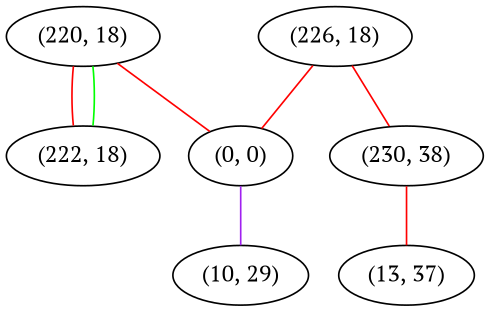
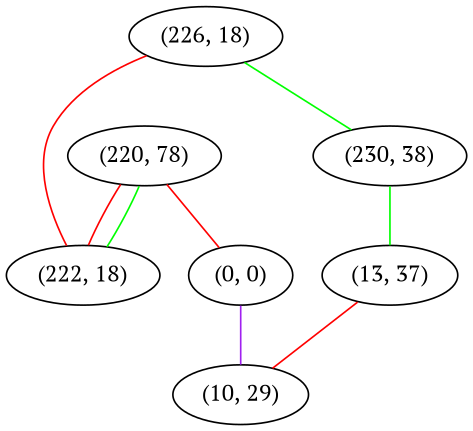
(83, 36) -> (145, 156)
(371, 96) -> (298, 96)
(287, 97) -> (52, 129)
(407, 216) -> (390, 216)
none -> (315, 335)
